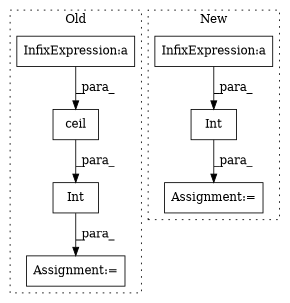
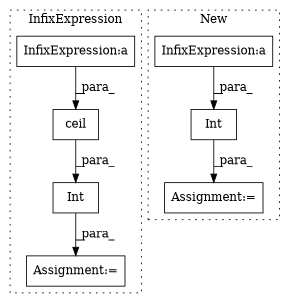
(76, 20) -> (76, 20)
